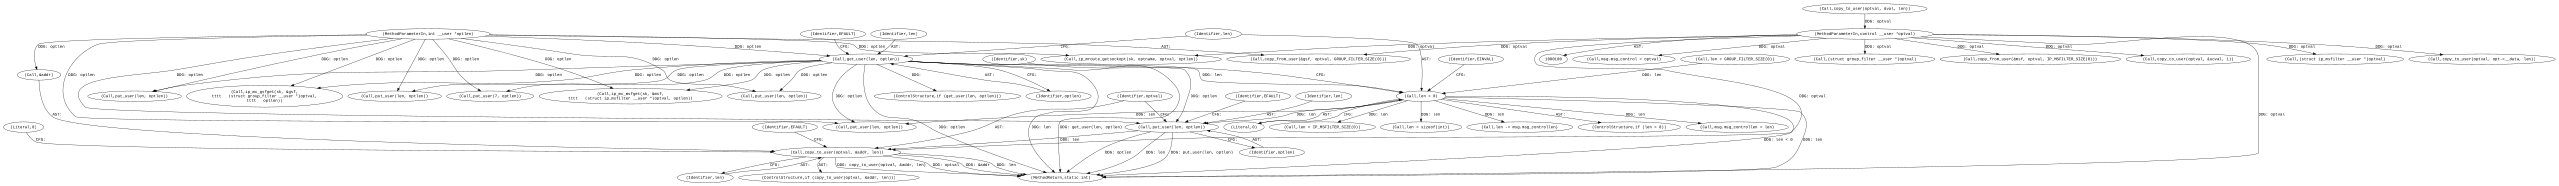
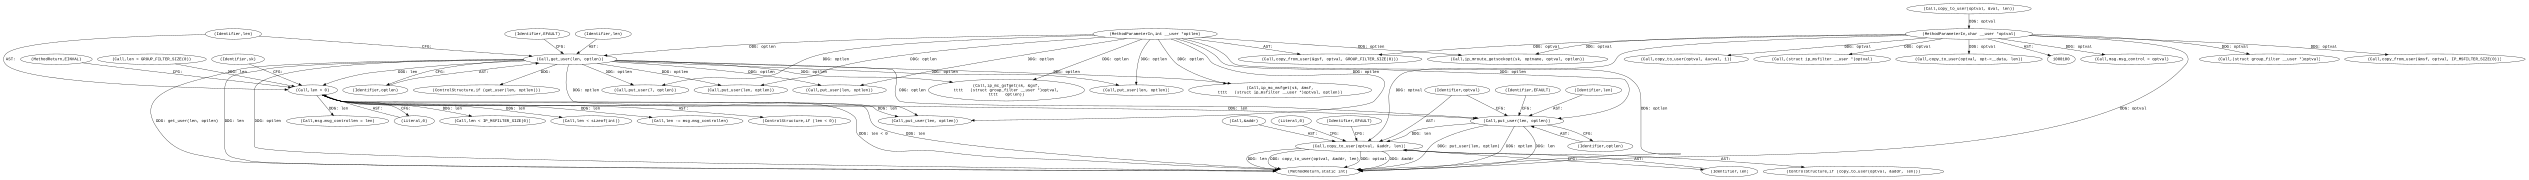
(1865, 34) -> (1969, 34)
(173, 38) -> (1620, 74)
(1471, 59) -> (56, 59)
